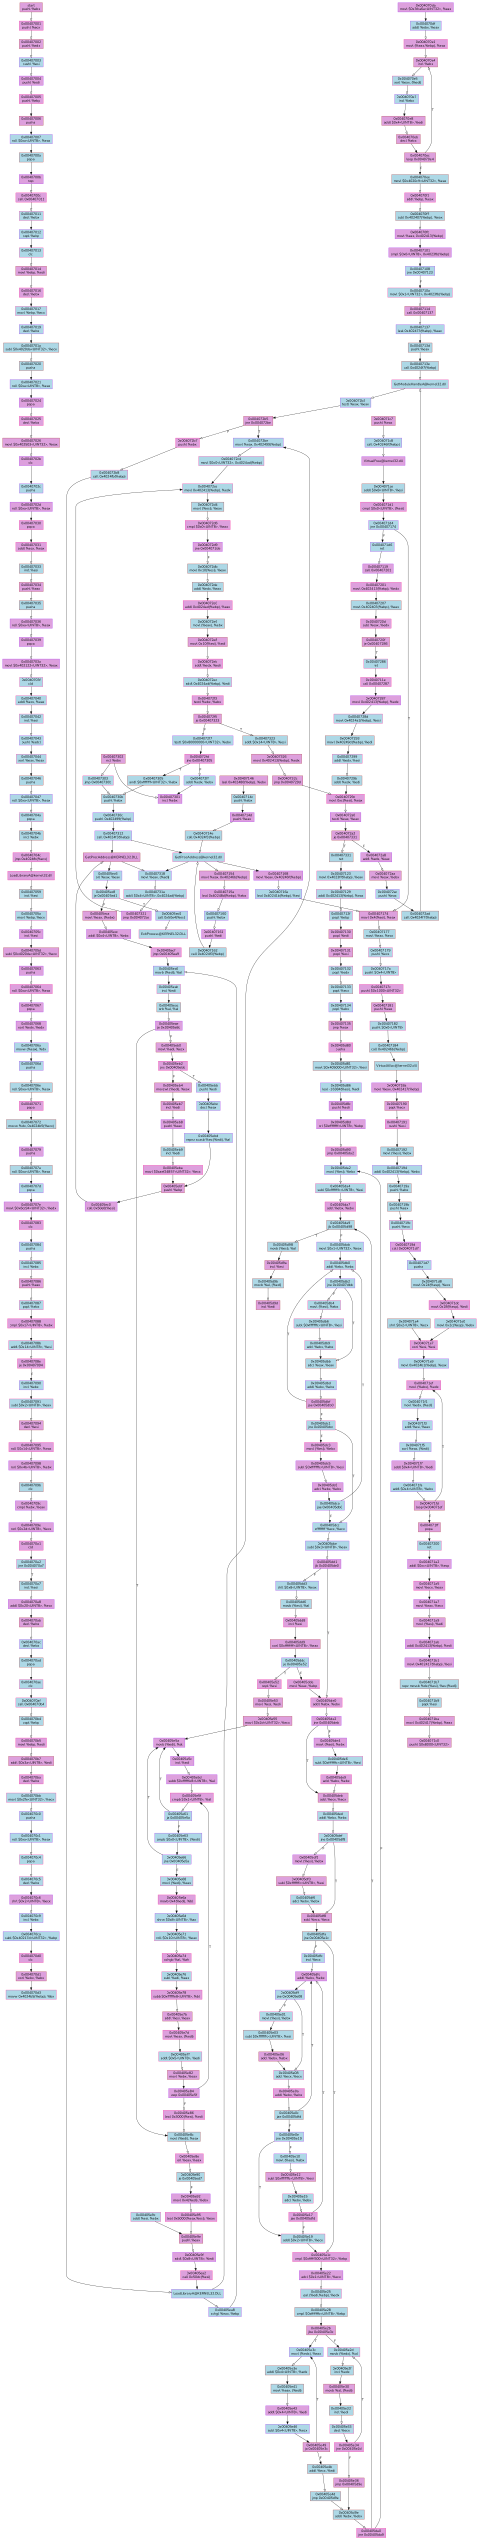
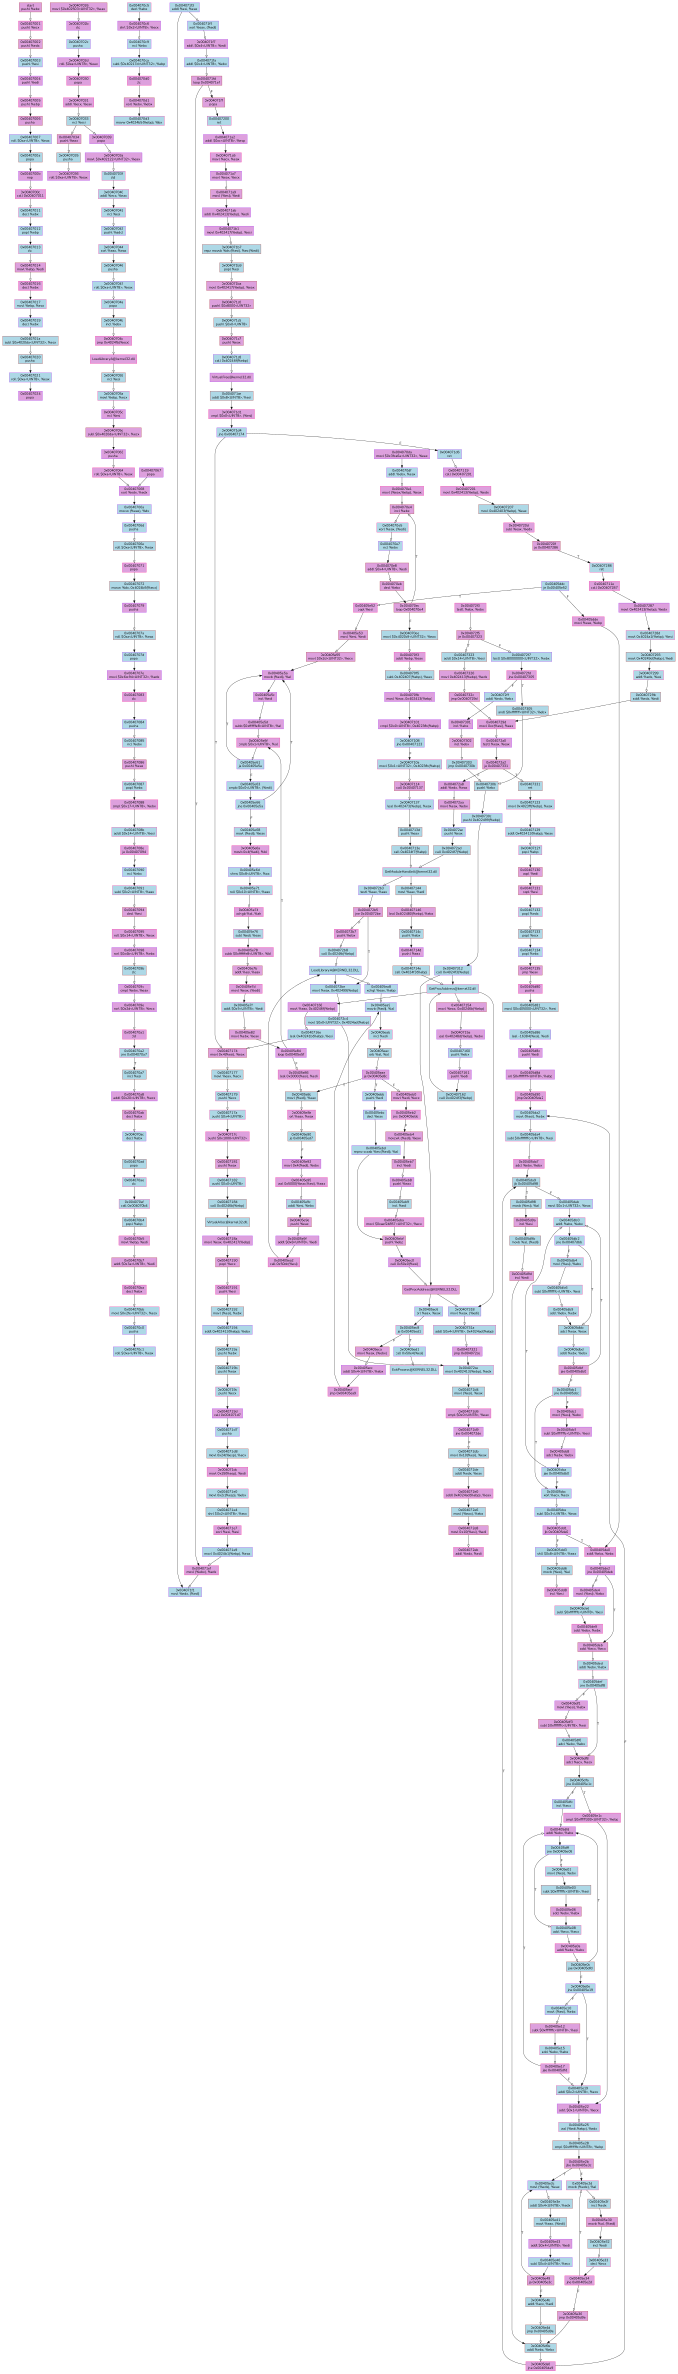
none -> (232, 322)
(31, 421) -> none
(31, 631) -> (89, 129)
(208, 682) -> none
(128, 788) -> (461, 732)
none -> (411, 890)
(31, 997) -> (123, 481)
(189, 1076) -> (375, 1084)
(441, 1334) -> (227, 1501)
(418, 1413) -> (178, 799)
(330, 1527) -> (556, 1494)
(295, 1644) -> none
none -> (512, 1813)
(31, 1859) -> none
(191, 2226) -> (301, 1192)
(311, 2247) -> (579, 2098)
